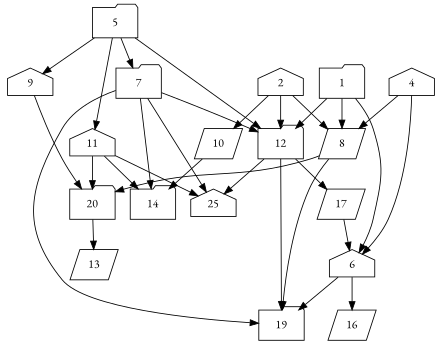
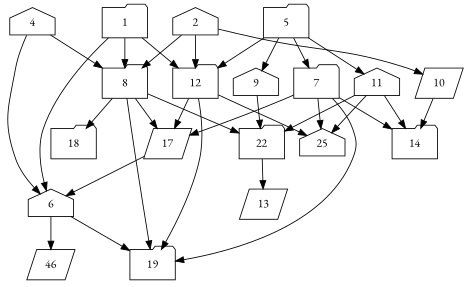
none -> (144, 110)
(206, 110) -> (246, 114)
none -> (74, 144)
(342, 144) -> (125, 83)
(92, 204) -> (262, 144)
(352, 325) -> (51, 265)
